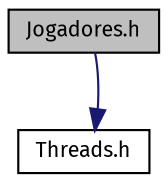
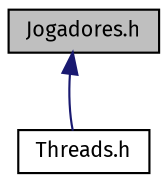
(98, 81) -> (70, 102)
